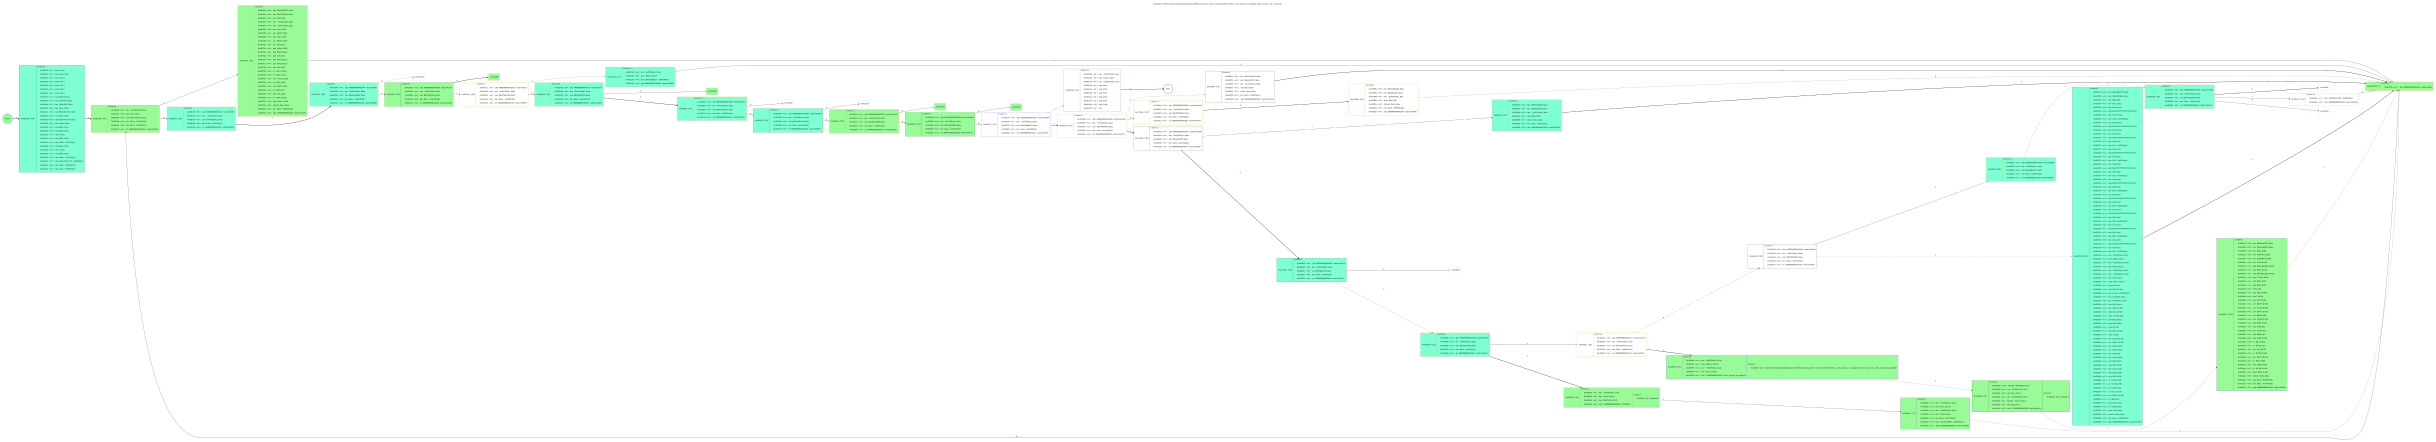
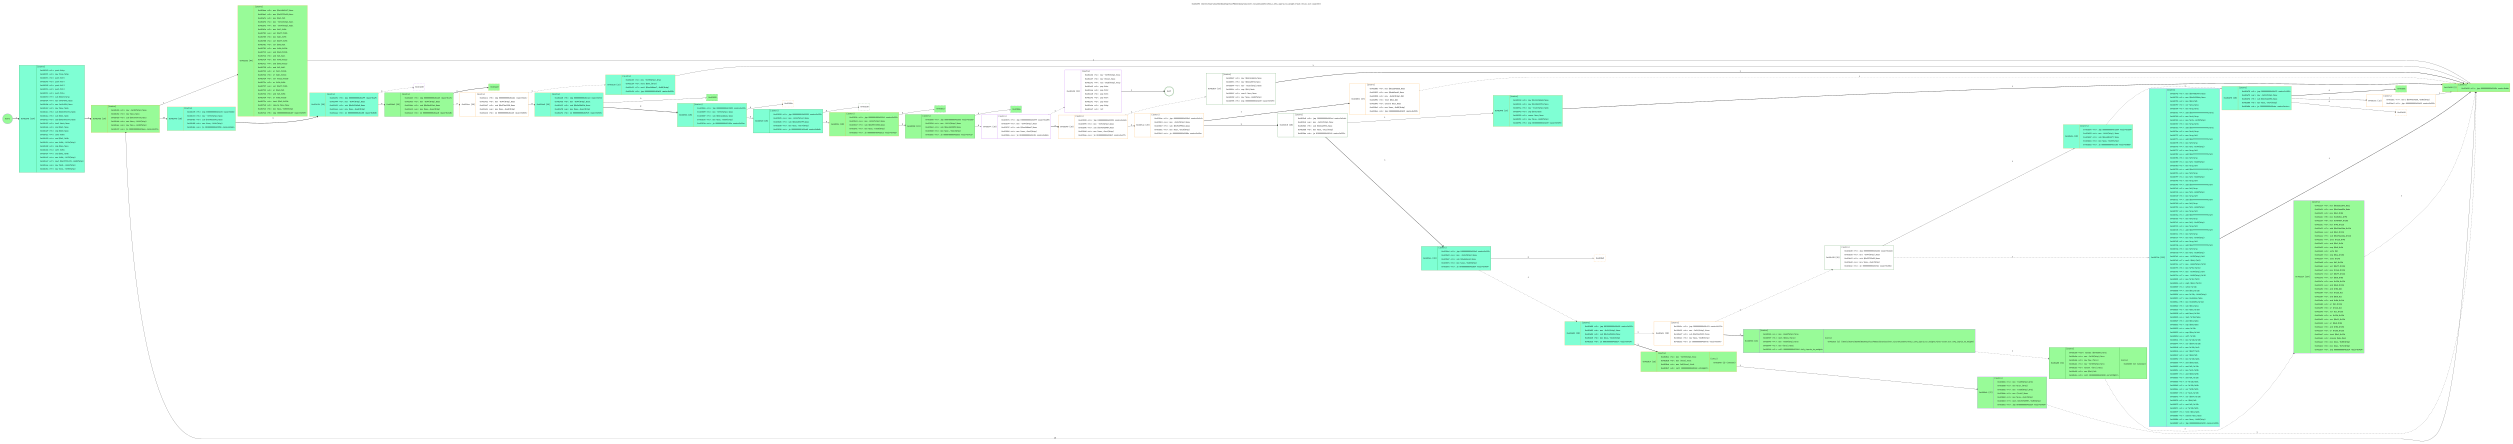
(2324, 88) -> (2401, 89)
(1130, 132) -> (1241, 125)
